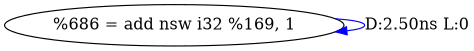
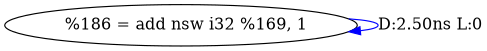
(174, 25) -> (181, 25)
